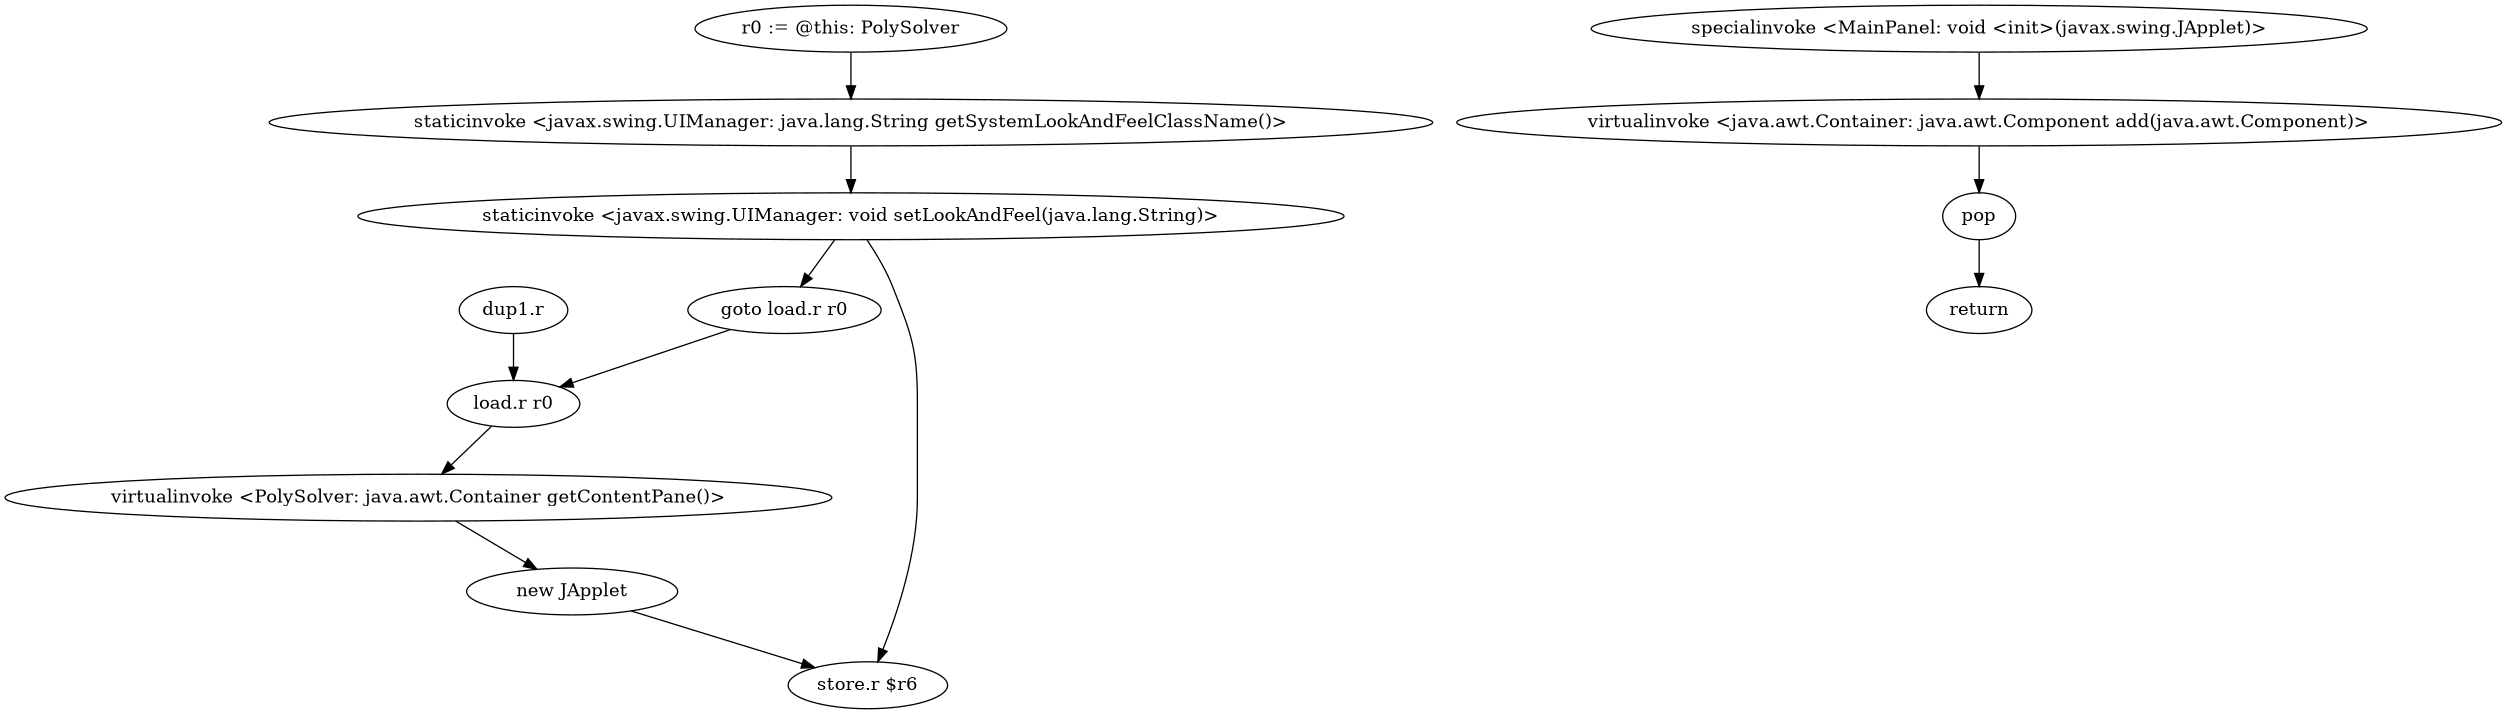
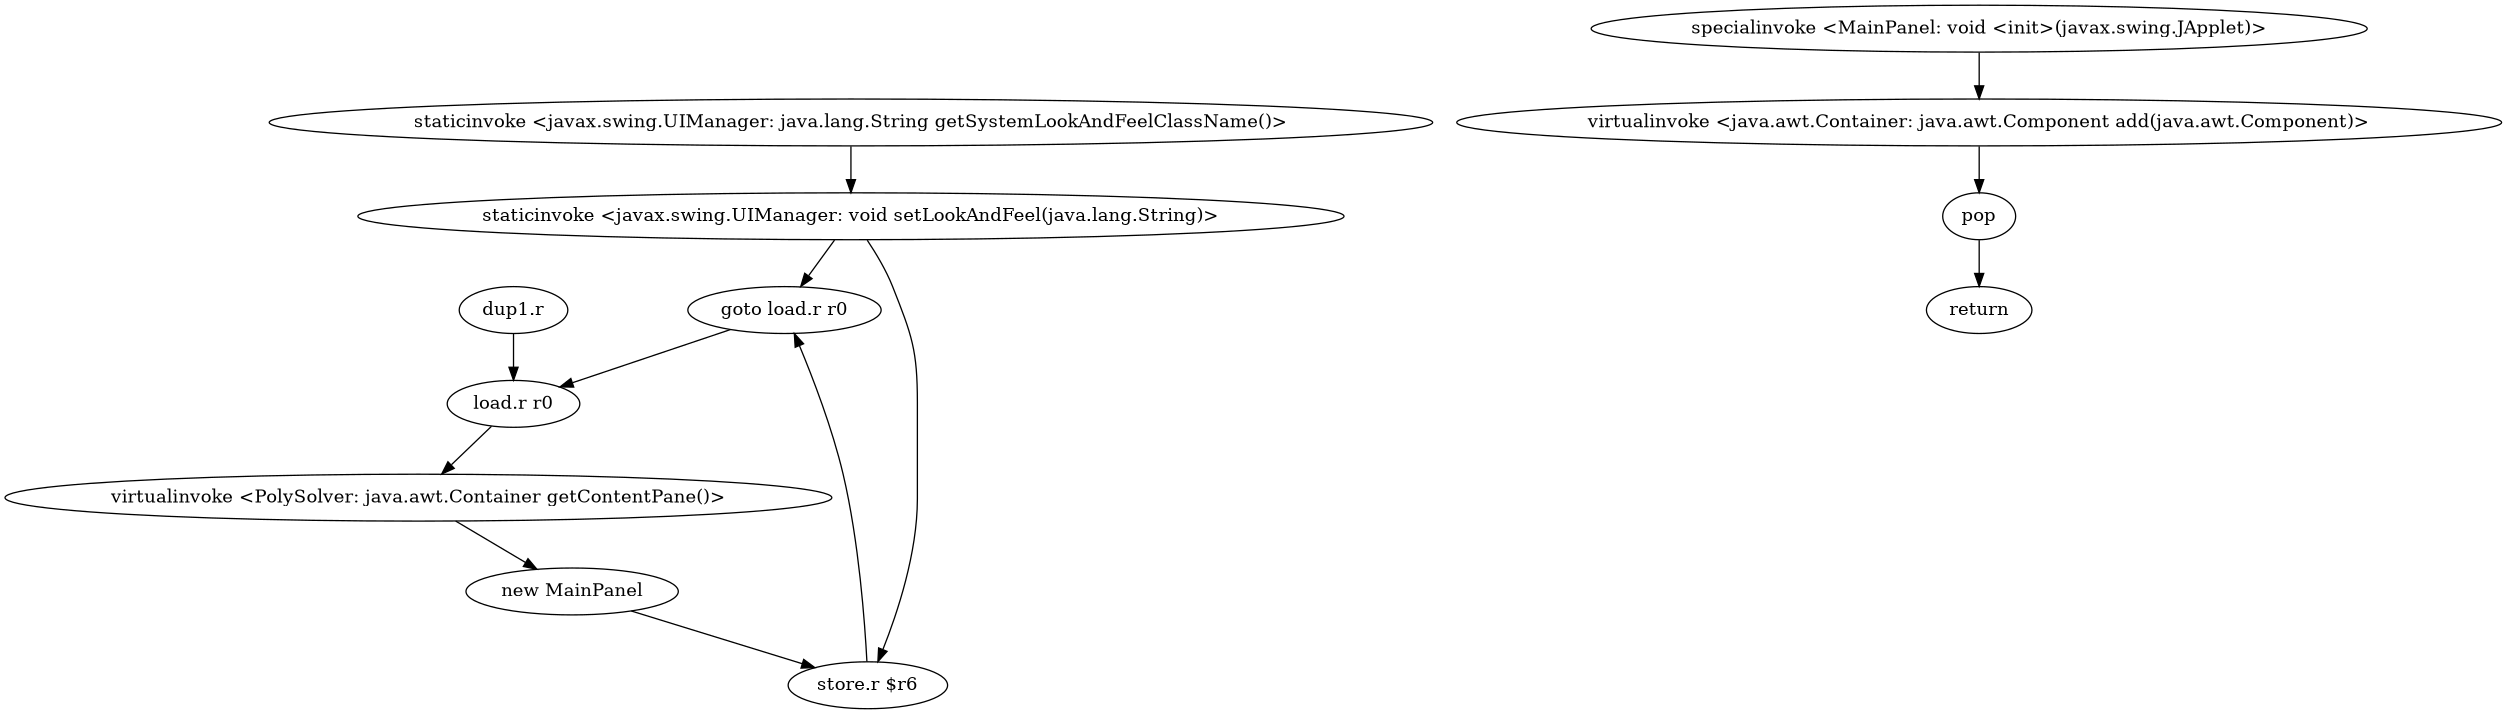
(851, 29) -> none
none -> (849, 500)
(572, 591) -> (572, 591)
